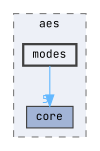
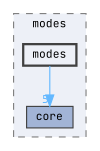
(50, 24) -> (50, 24)
